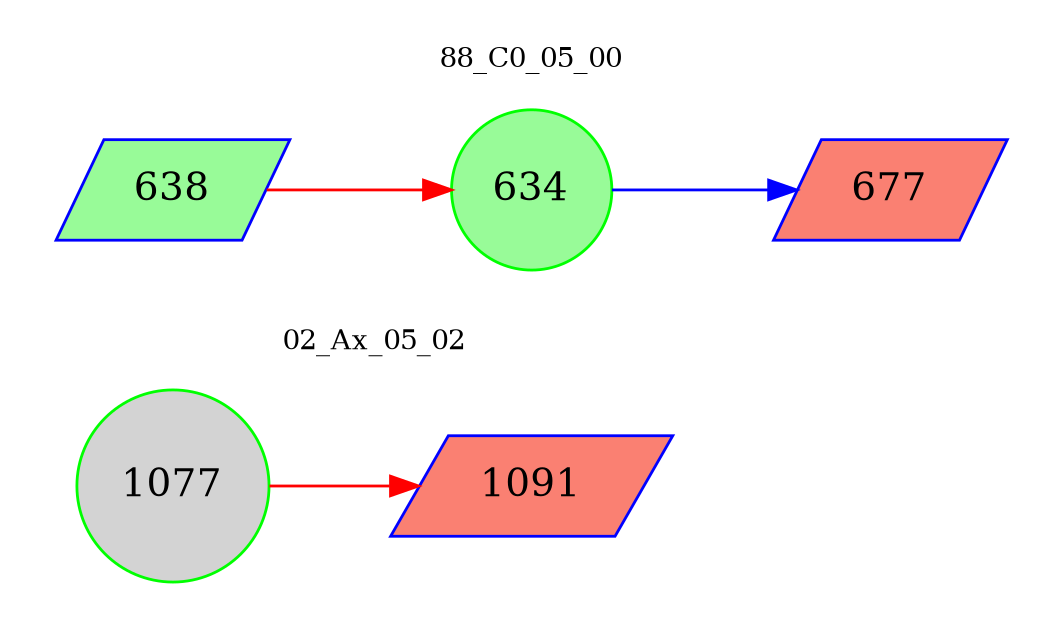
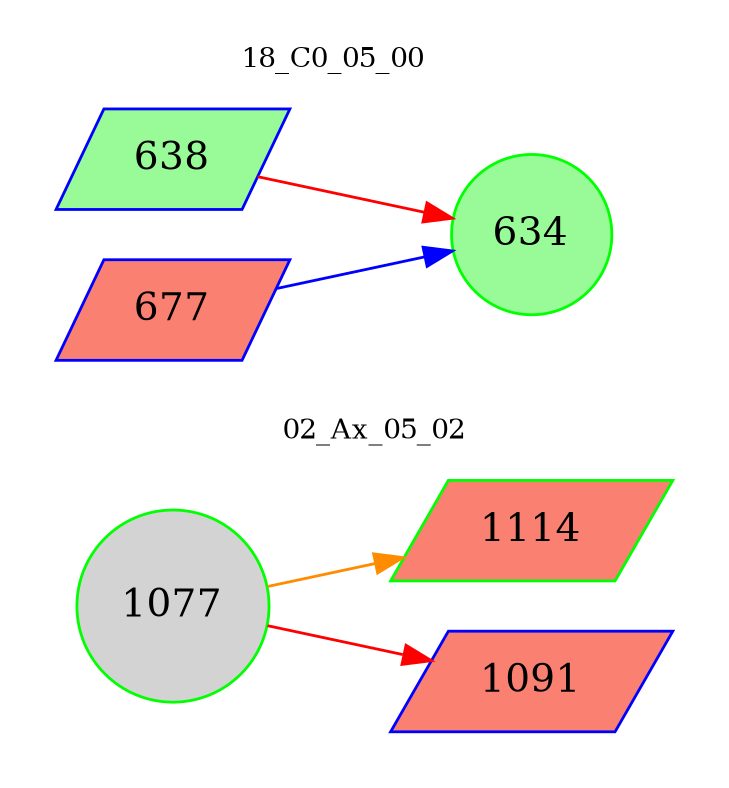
(532, 60) -> (334, 60)
(690, 190) -> (351, 273)
none -> (532, 531)
